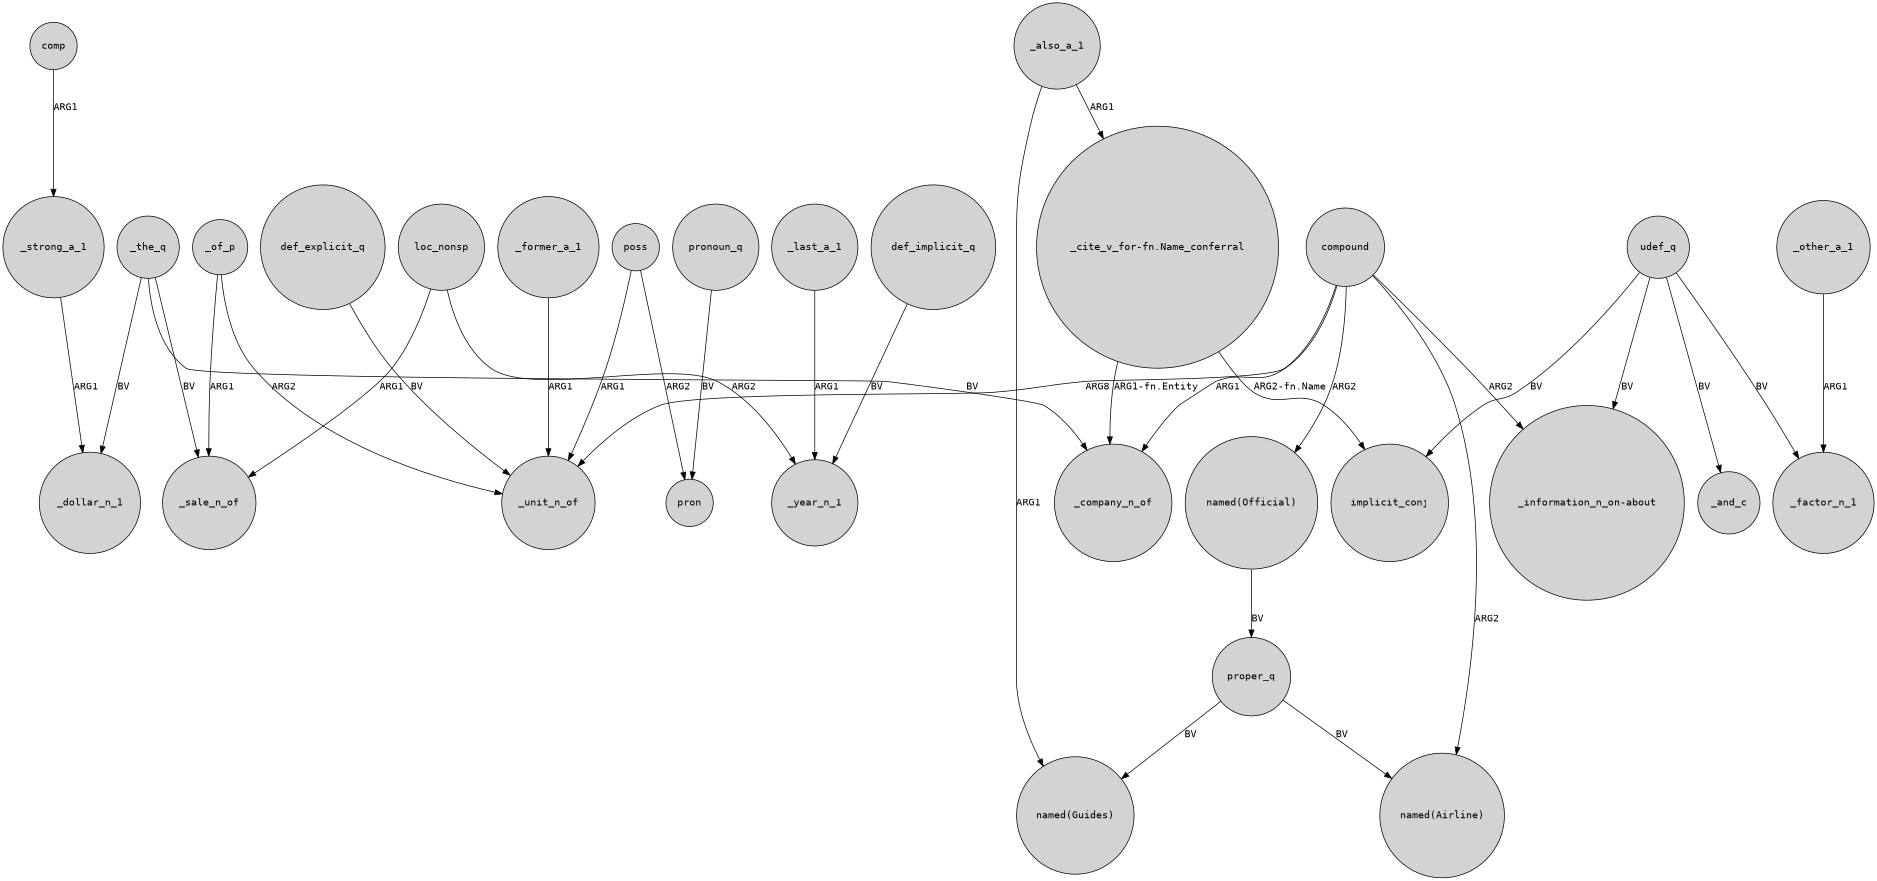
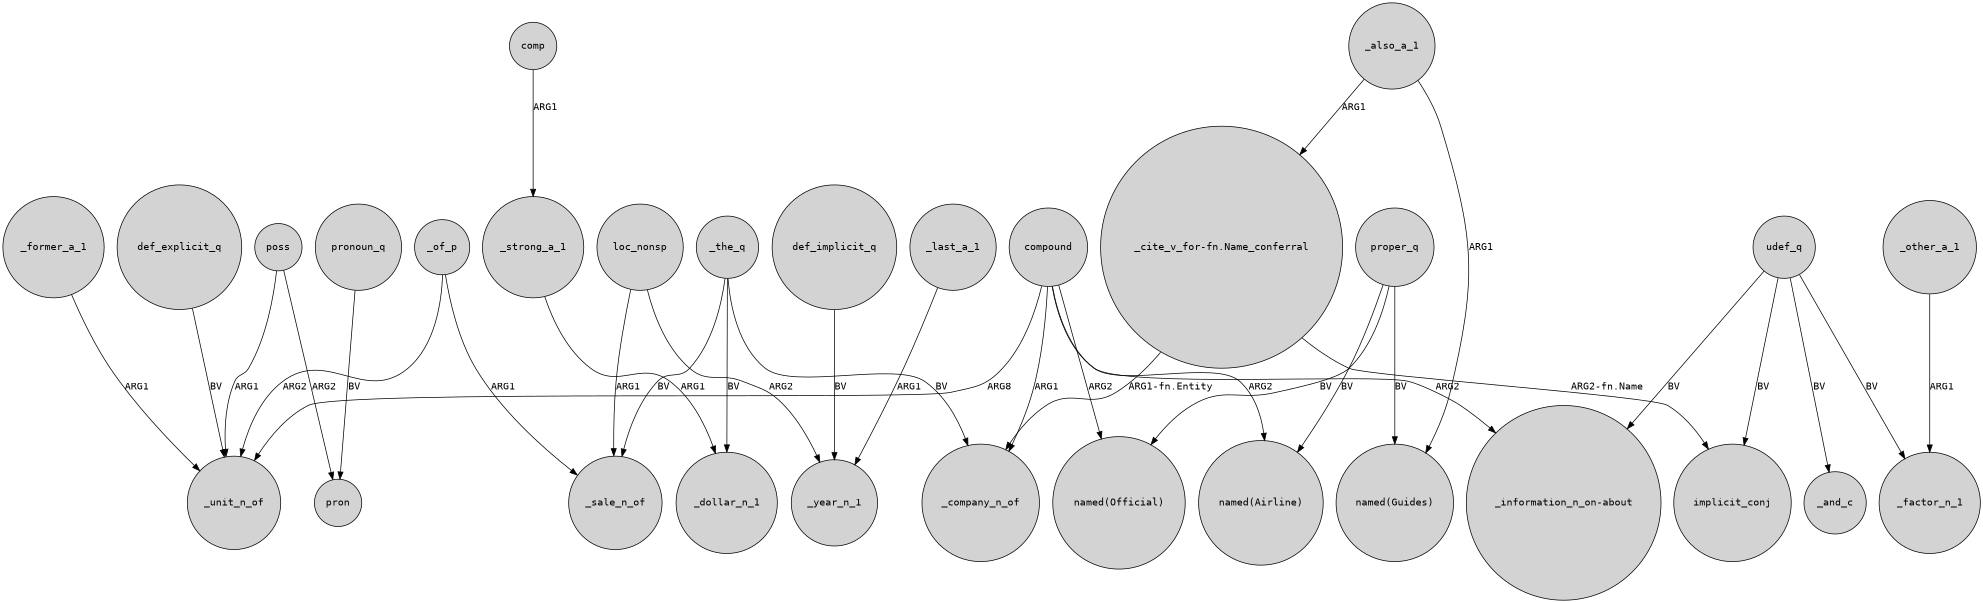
(1251, 599) -> (1293, 389)
